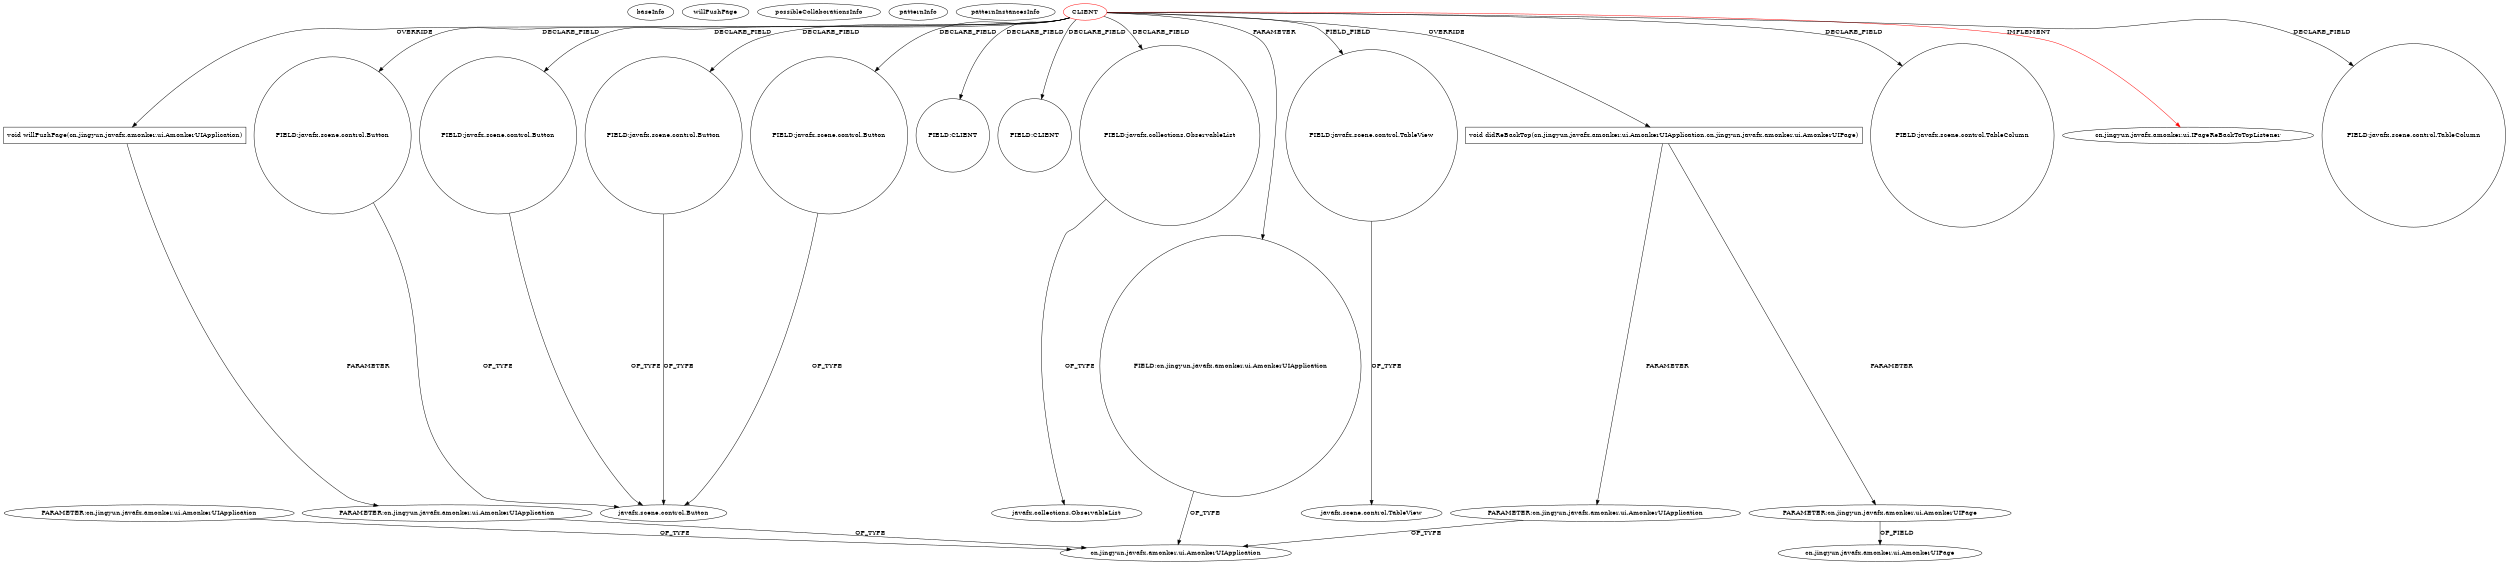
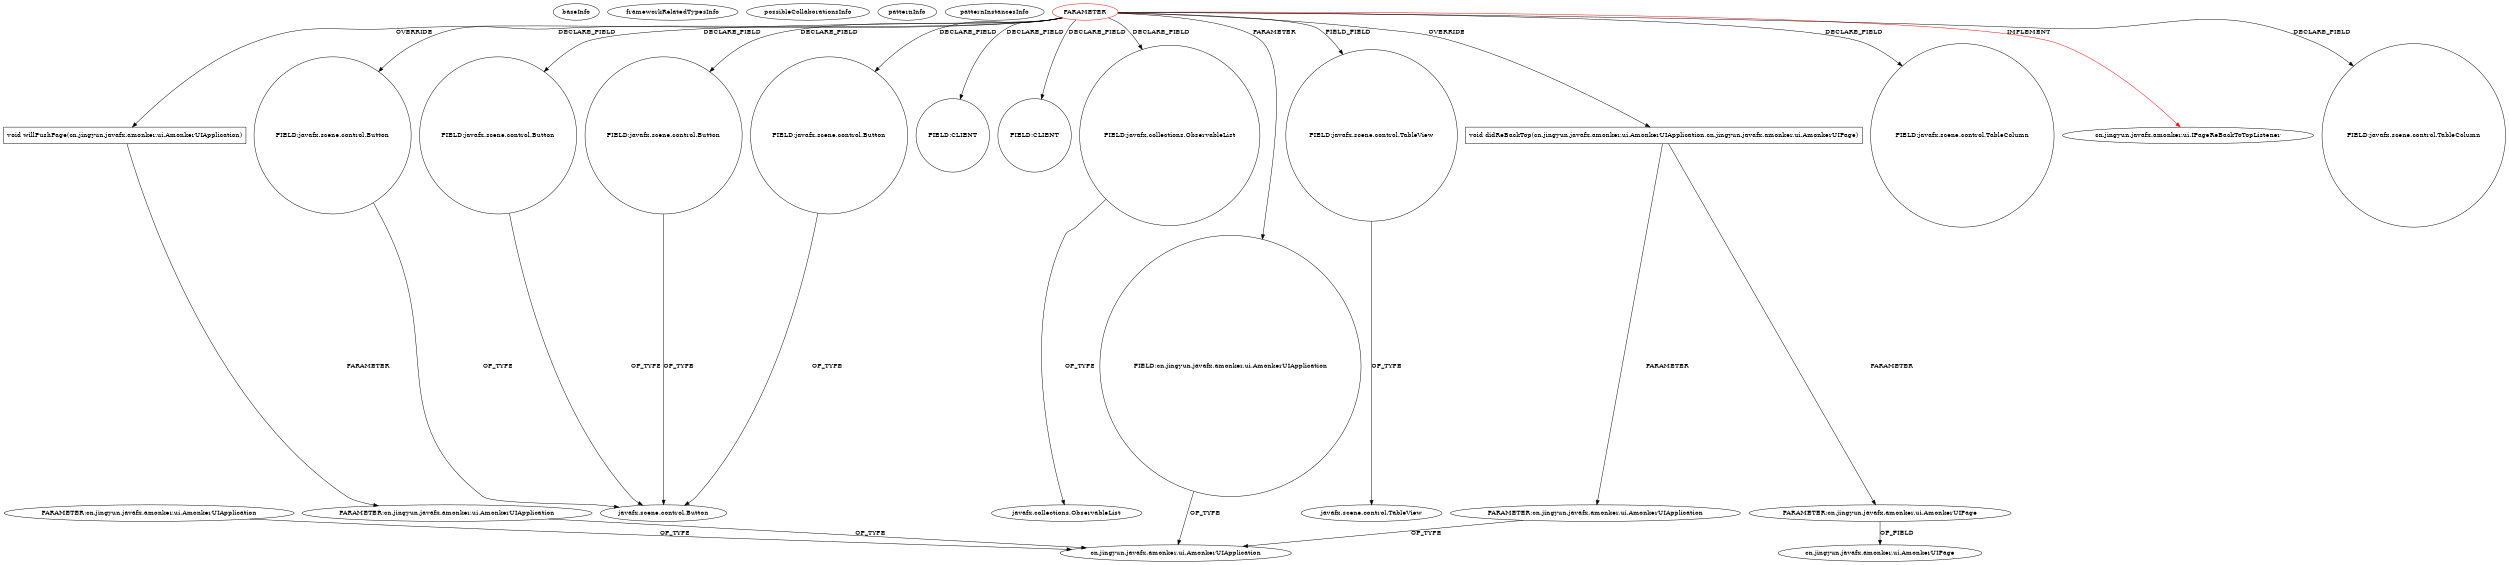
(716, 12) -> (673, 12)
(1085, 12) -> (1085, 12)
